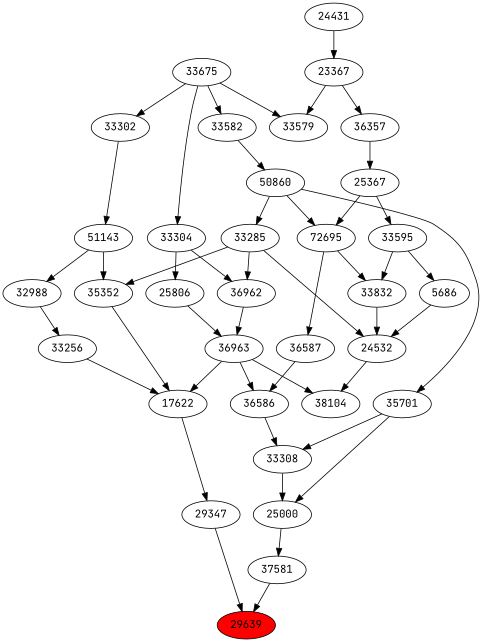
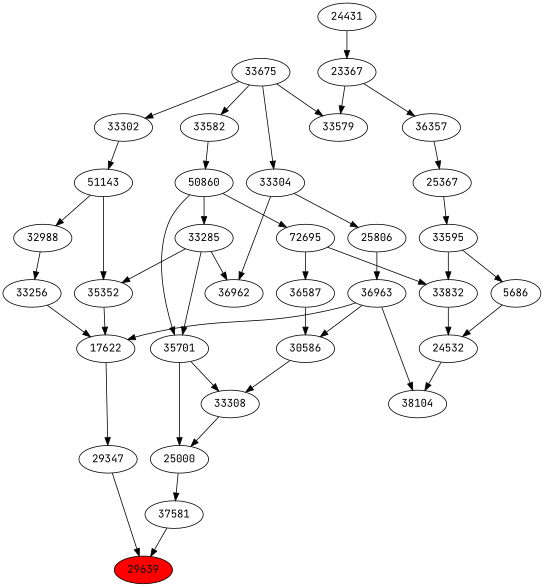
(351, 207) -> none
(311, 291) -> (193, 290)
(241, 317) -> none
(259, 404) -> (305, 349)
